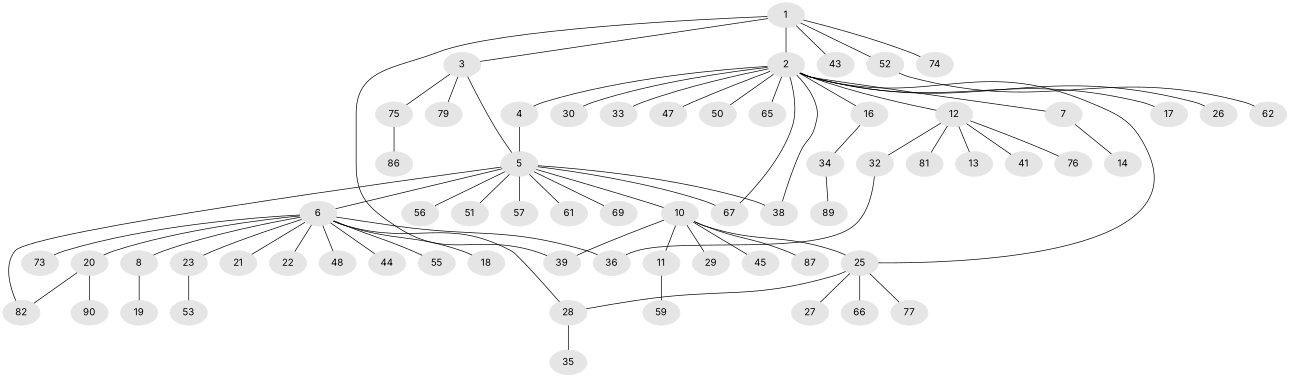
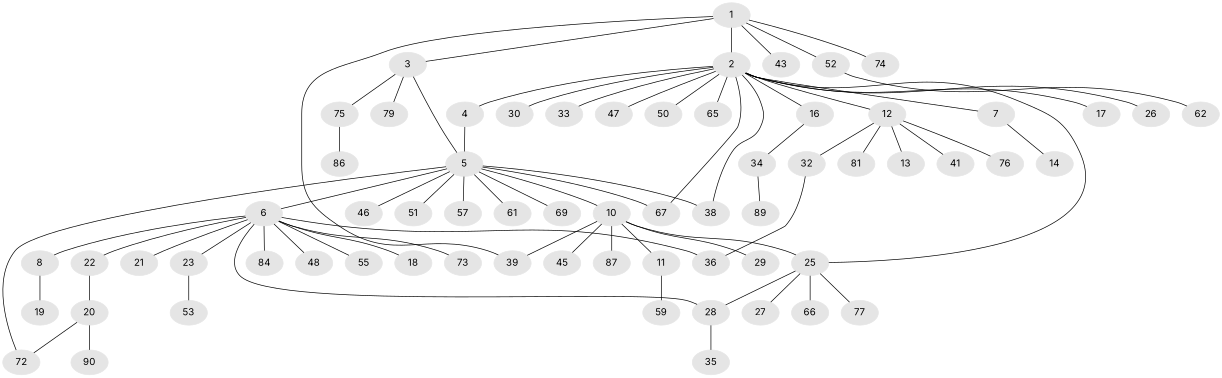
(420, 214) -> (364, 214)
(201, 230) -> (90, 288)
(387, 263) -> (265, 263)
(21, 313) -> (21, 362)
